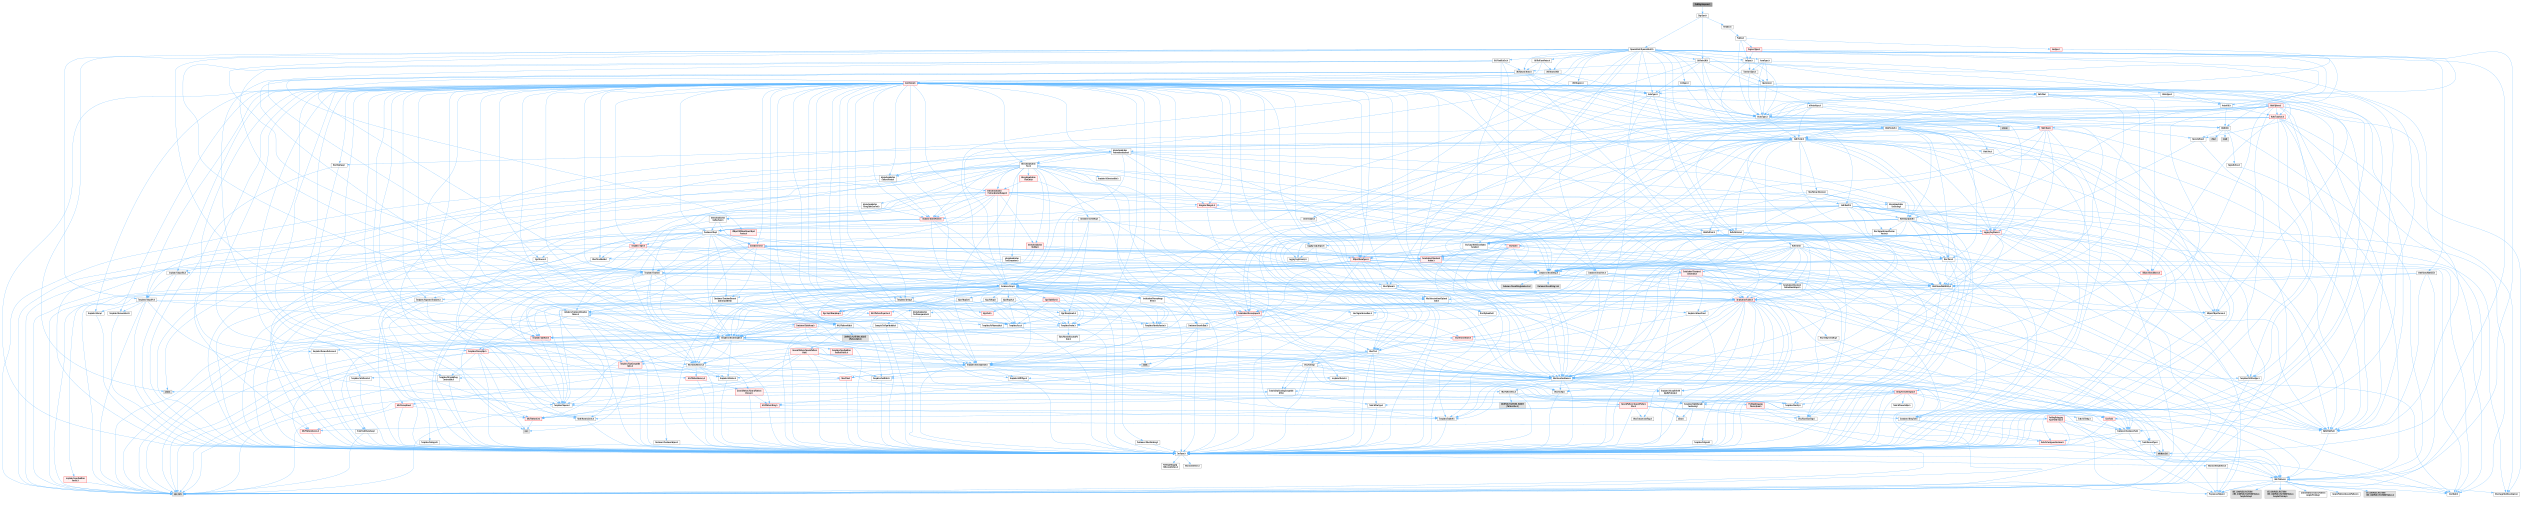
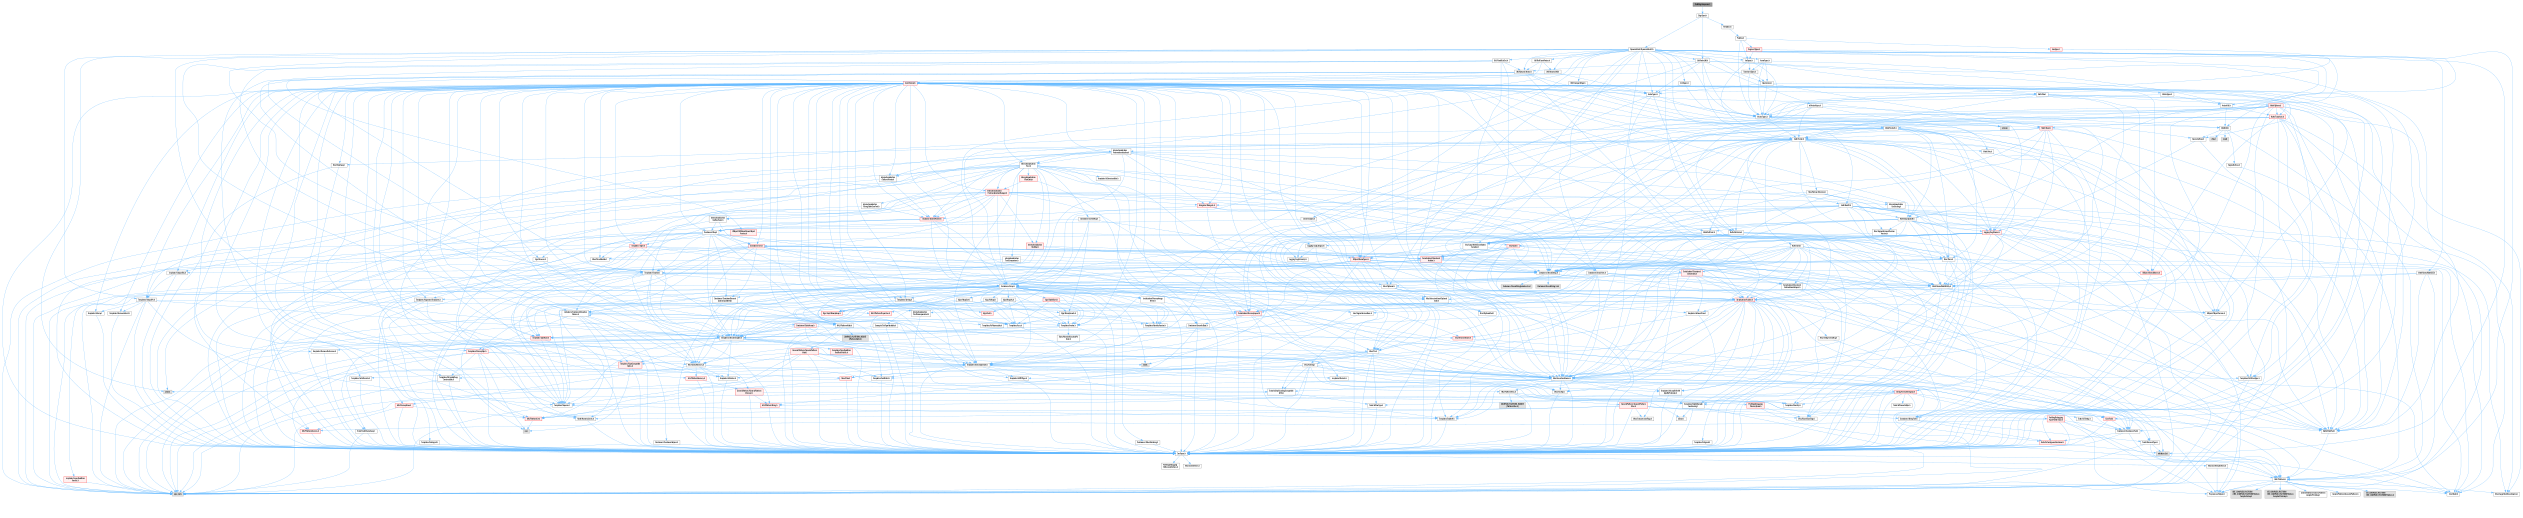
(1578, 83) -> (1578, 83)
none -> (520, 299)
